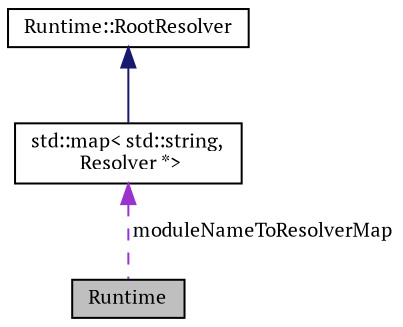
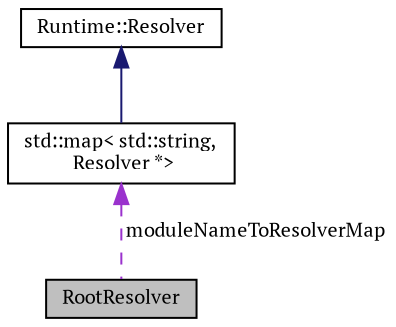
(128, 28) -> (121, 28)
(128, 299) -> (121, 299)
